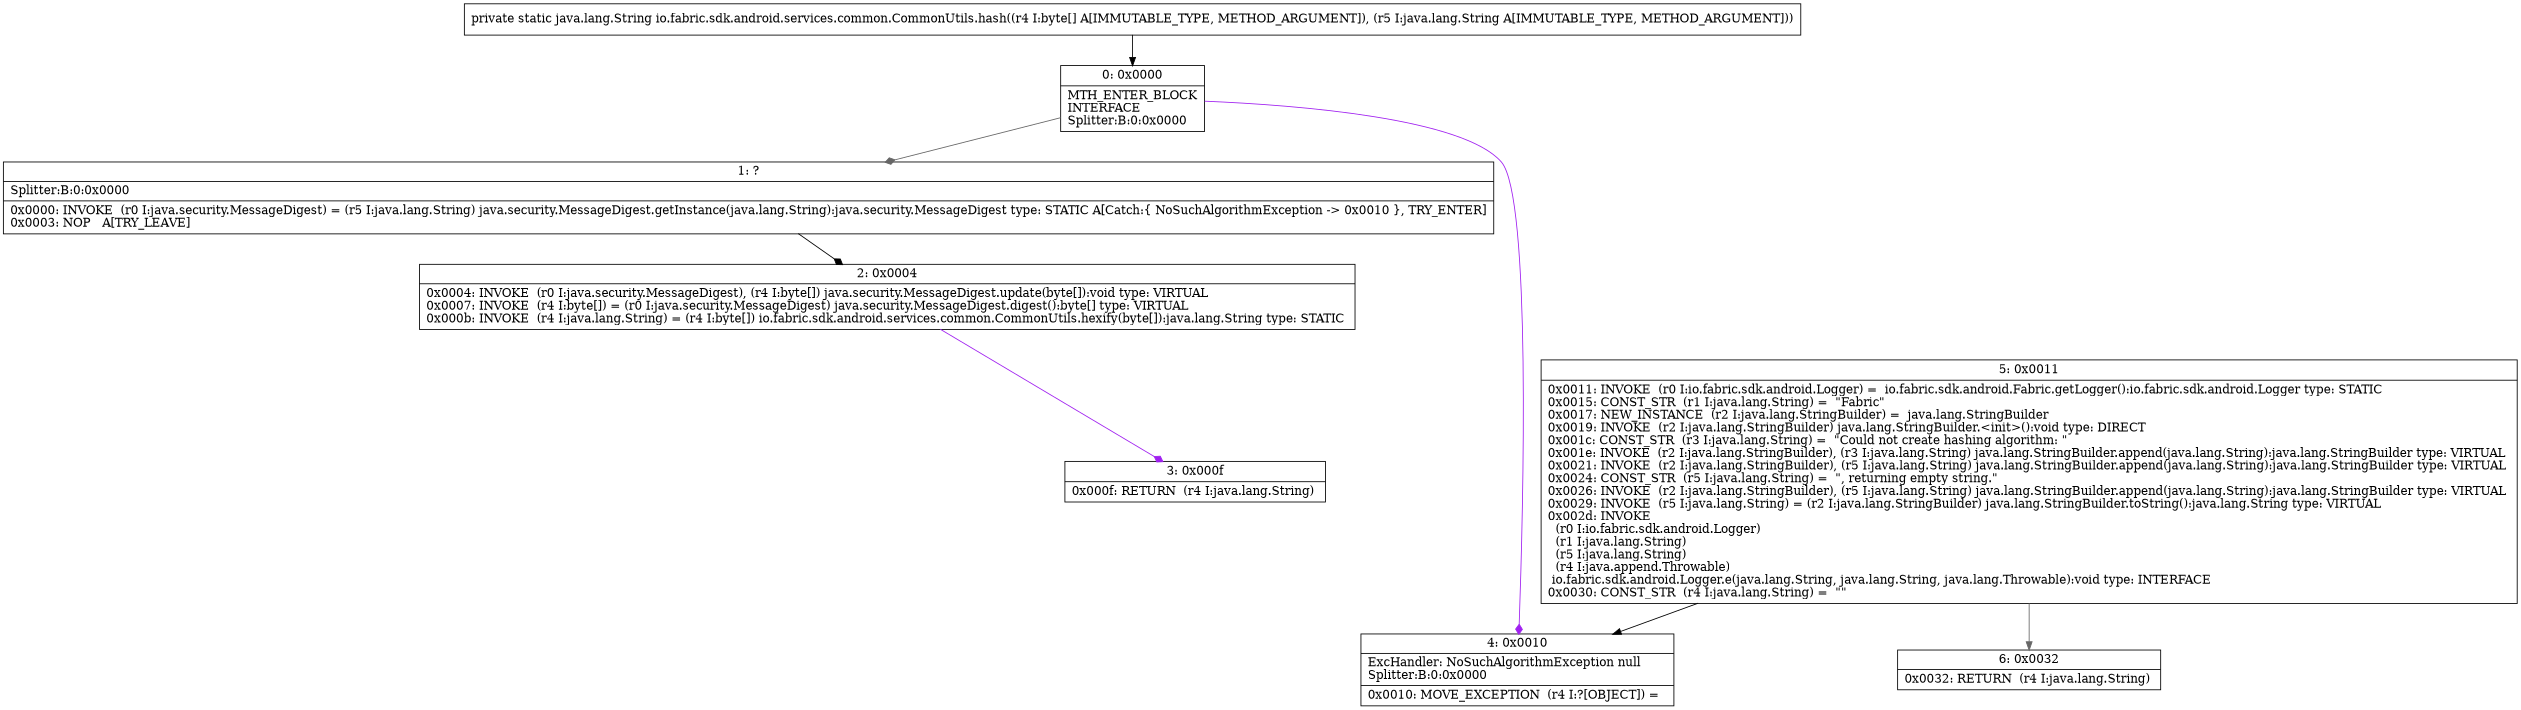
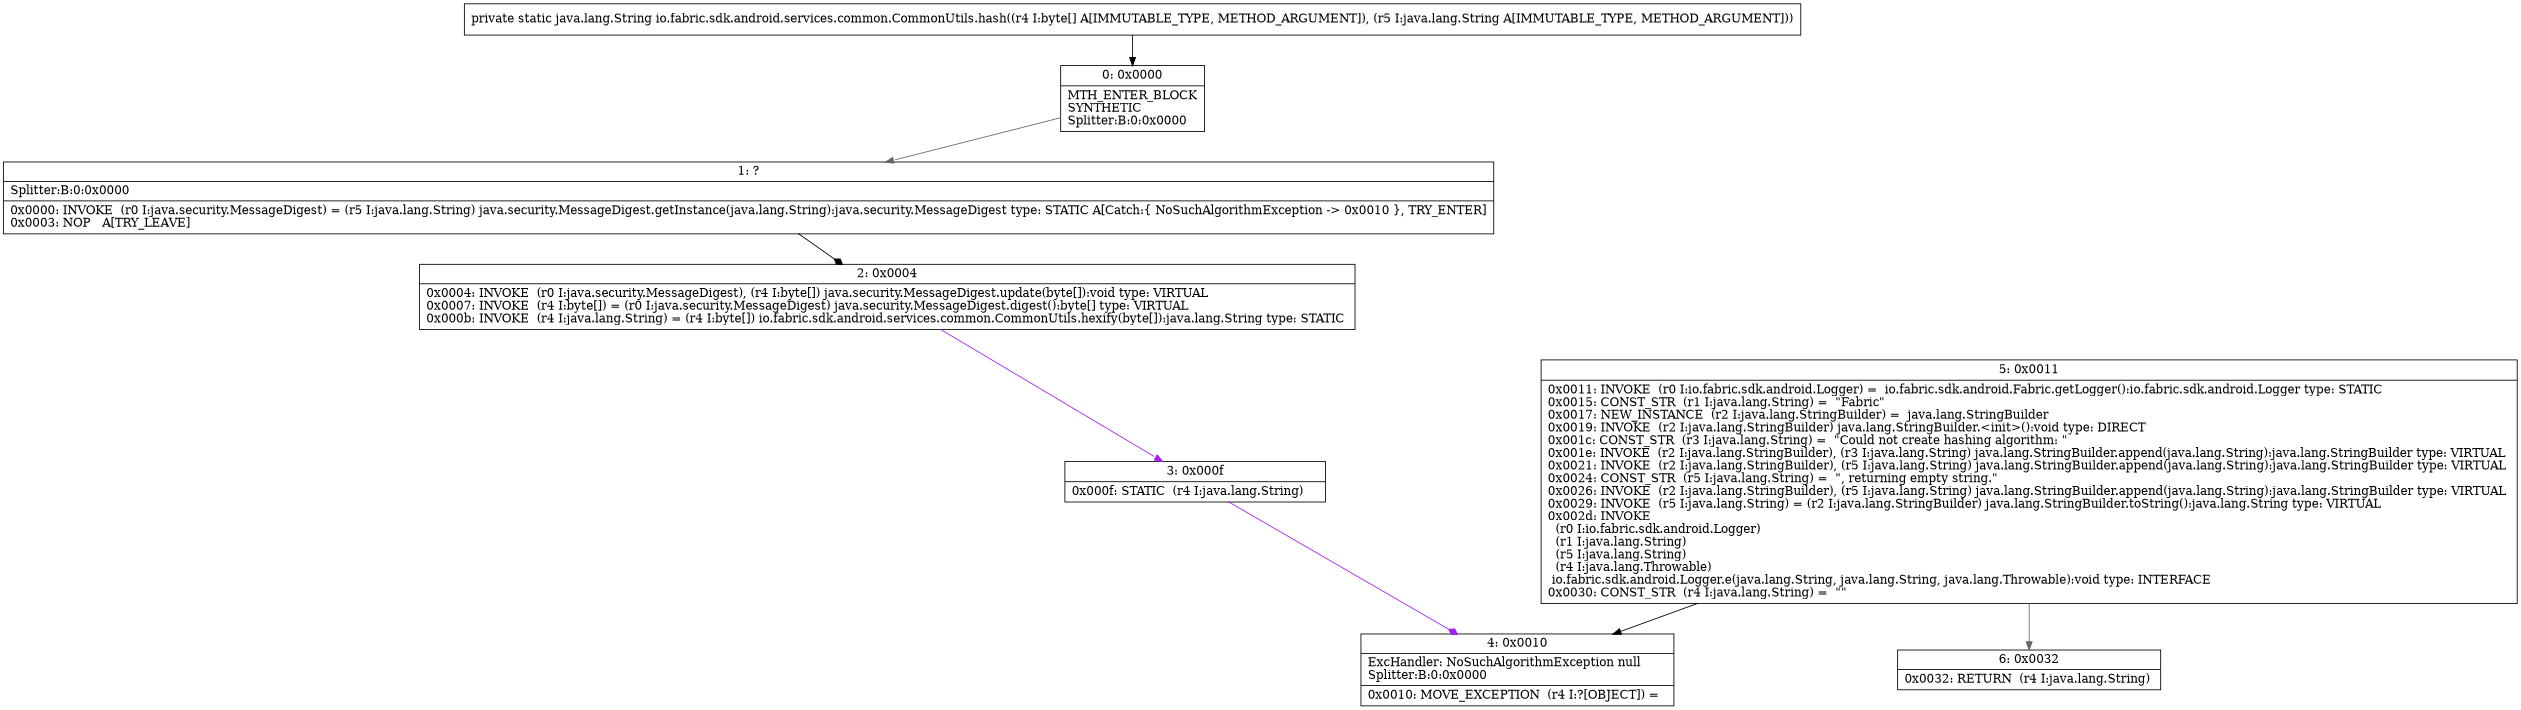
(1104, 108) -> (1105, 108)
(978, 139) -> (978, 139)
(1518, 238) -> (1338, 565)
(1047, 393) -> (1047, 393)
(1195, 491) -> (1190, 491)
(1639, 568) -> (1630, 568)
